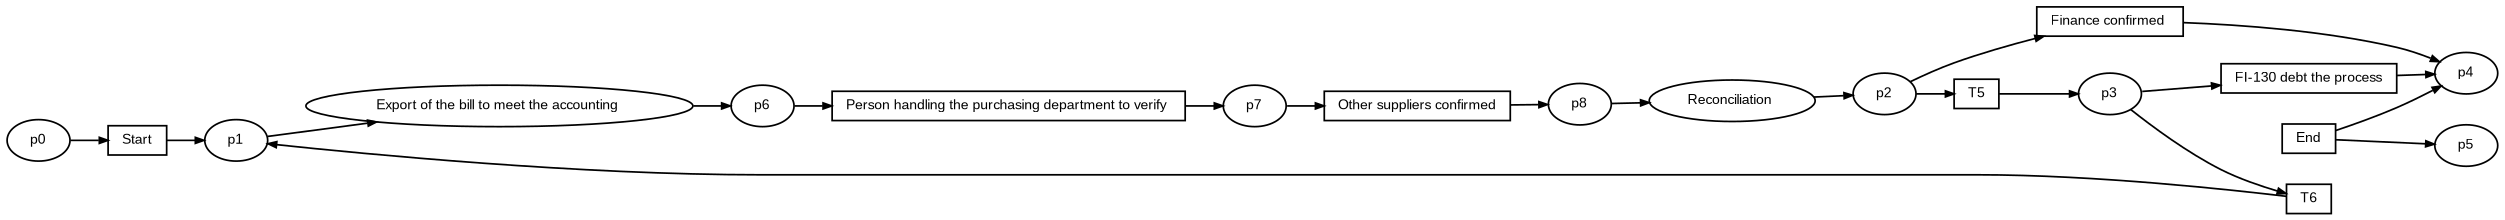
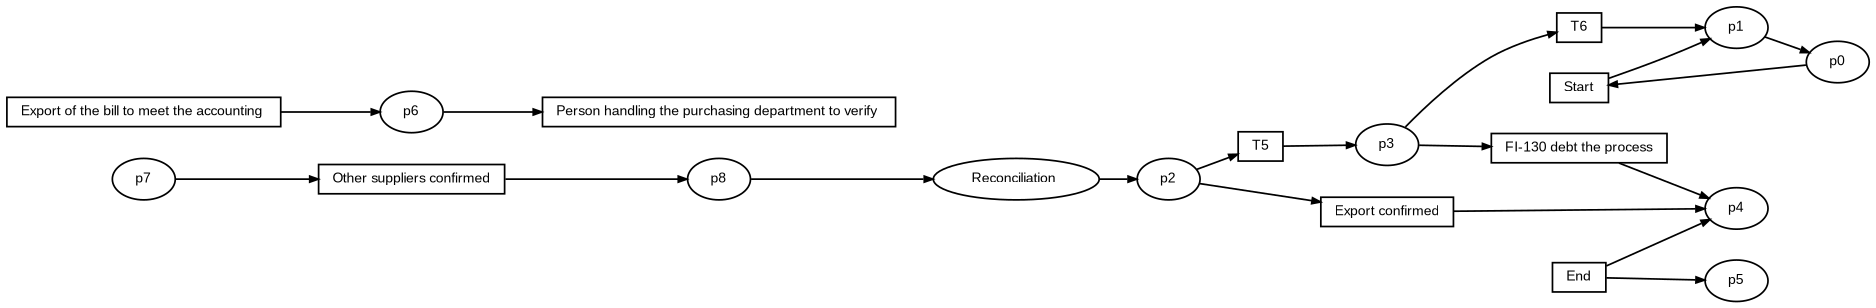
(2110, 22) -> (1387, 212)
(499, 106) -> (144, 112)
(1200, 106) -> none
(318, 130) -> (1783, 43)
